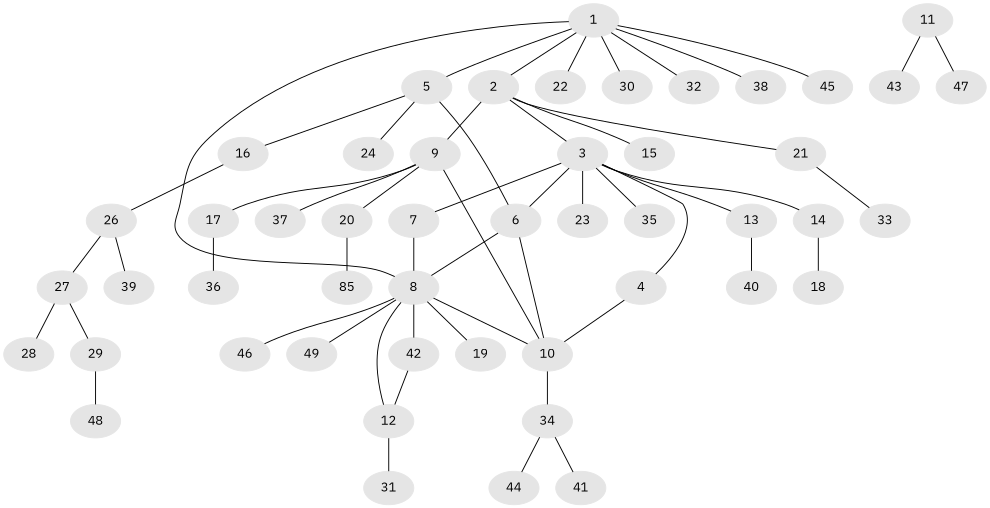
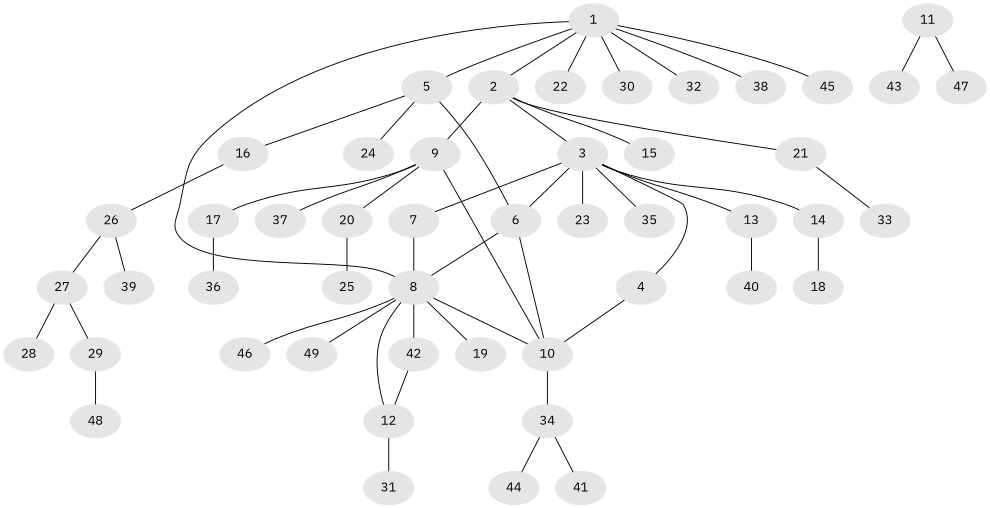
(347, 288) -> (347, 288)
